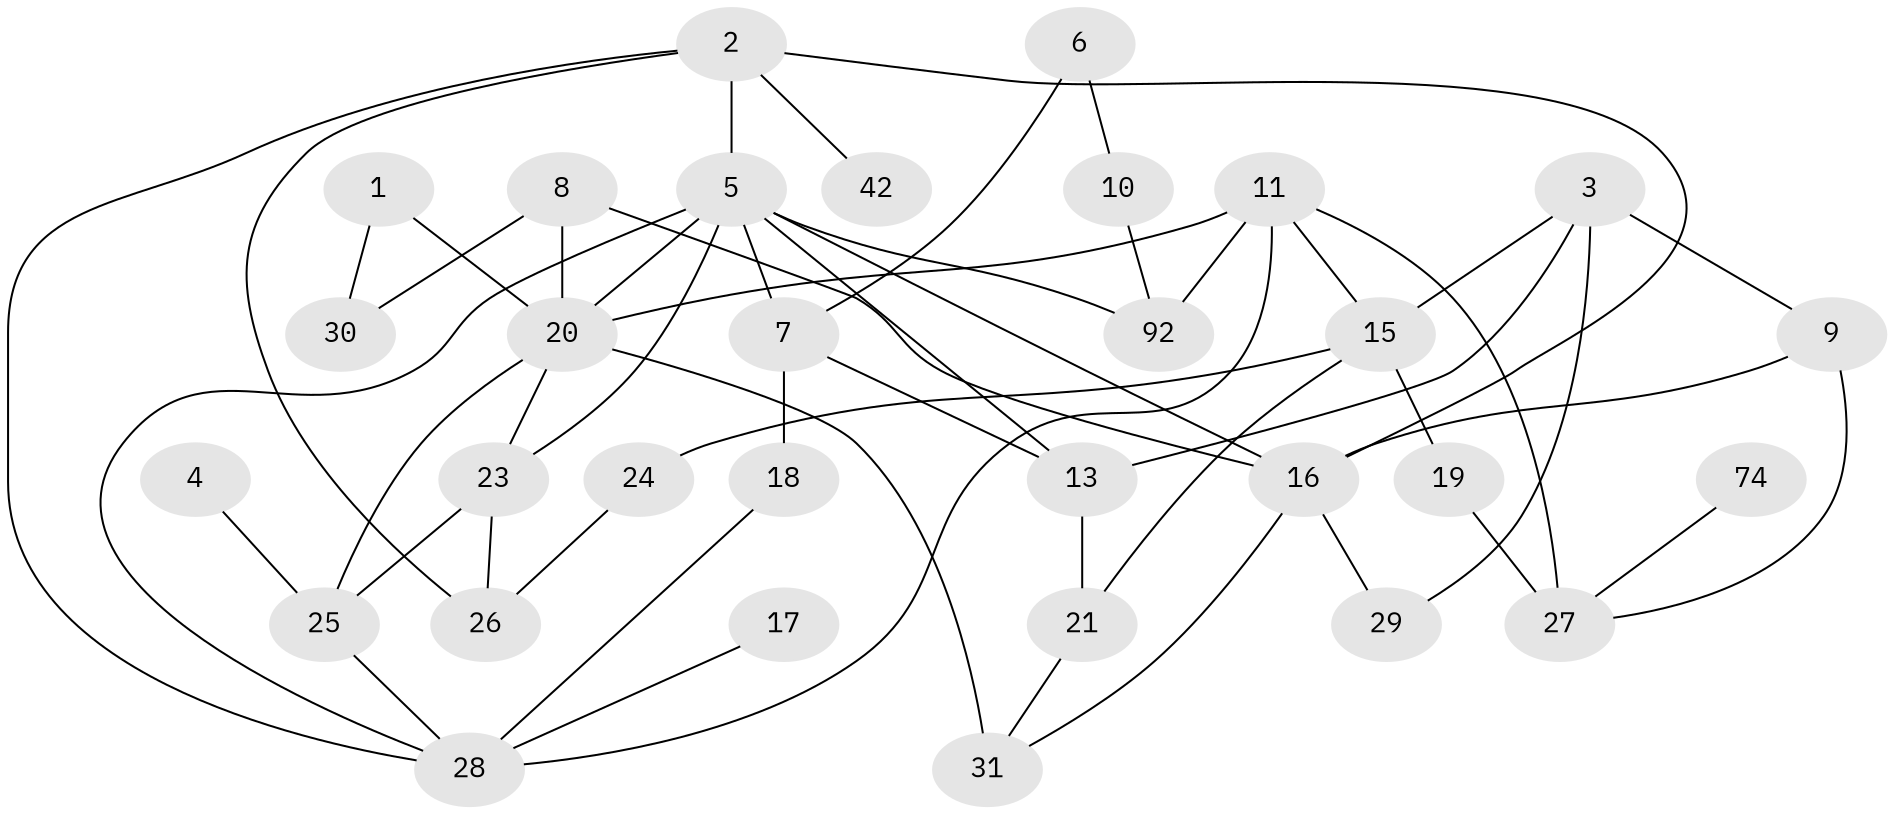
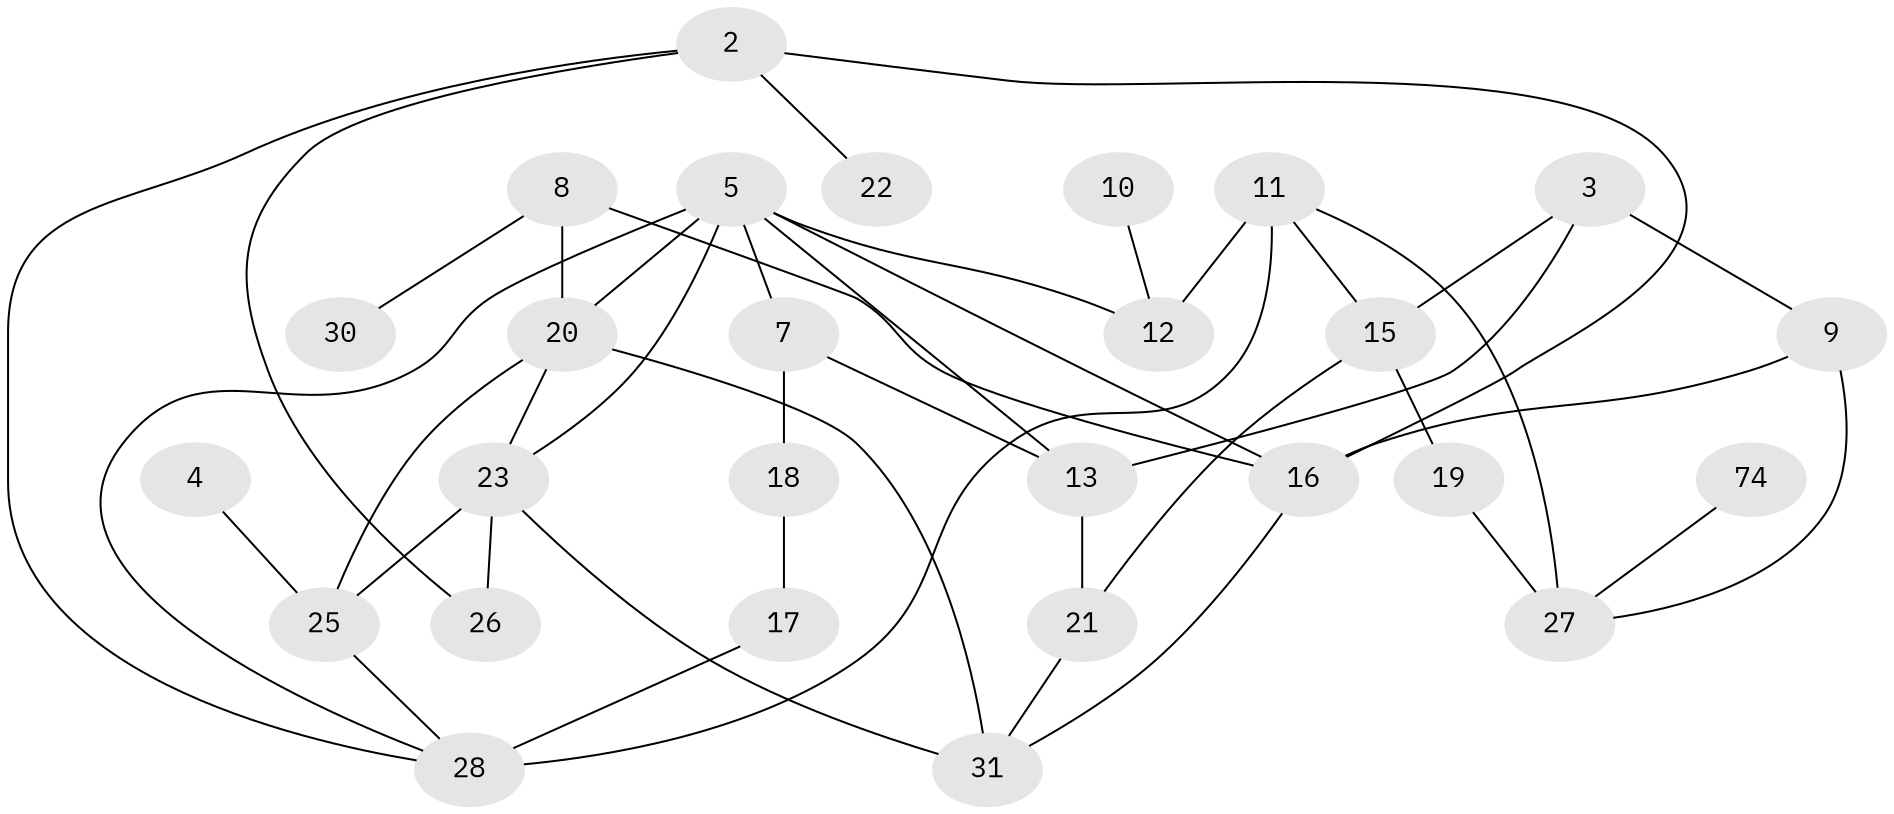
(1080, 44) -> none
(732, 117) -> none
(379, 189) -> none
(877, 189) -> (877, 189)
(921, 272) -> none
(1159, 335) -> (1159, 335)
(639, 480) -> none
(627, 624) -> (784, 552)
(1387, 625) -> none
none -> (724, 668)
